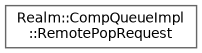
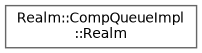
(101, 27) -> (101, 27)
